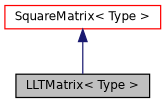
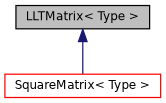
(83, 58) -> (83, 58)
